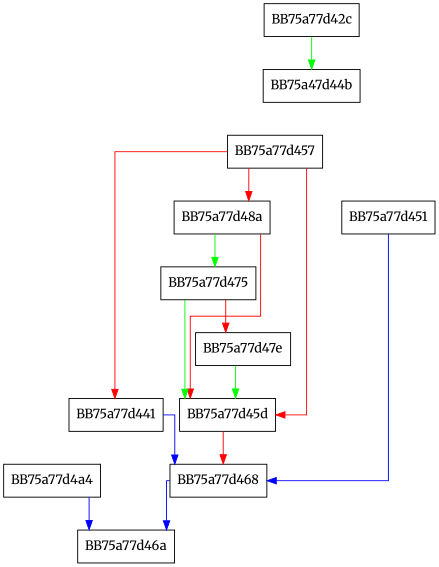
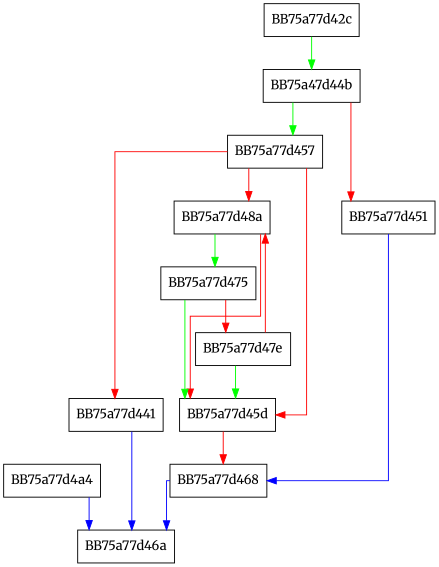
none -> (293, 114)
none -> (351, 147)
none -> (265, 288)
(175, 429) -> (132, 476)
